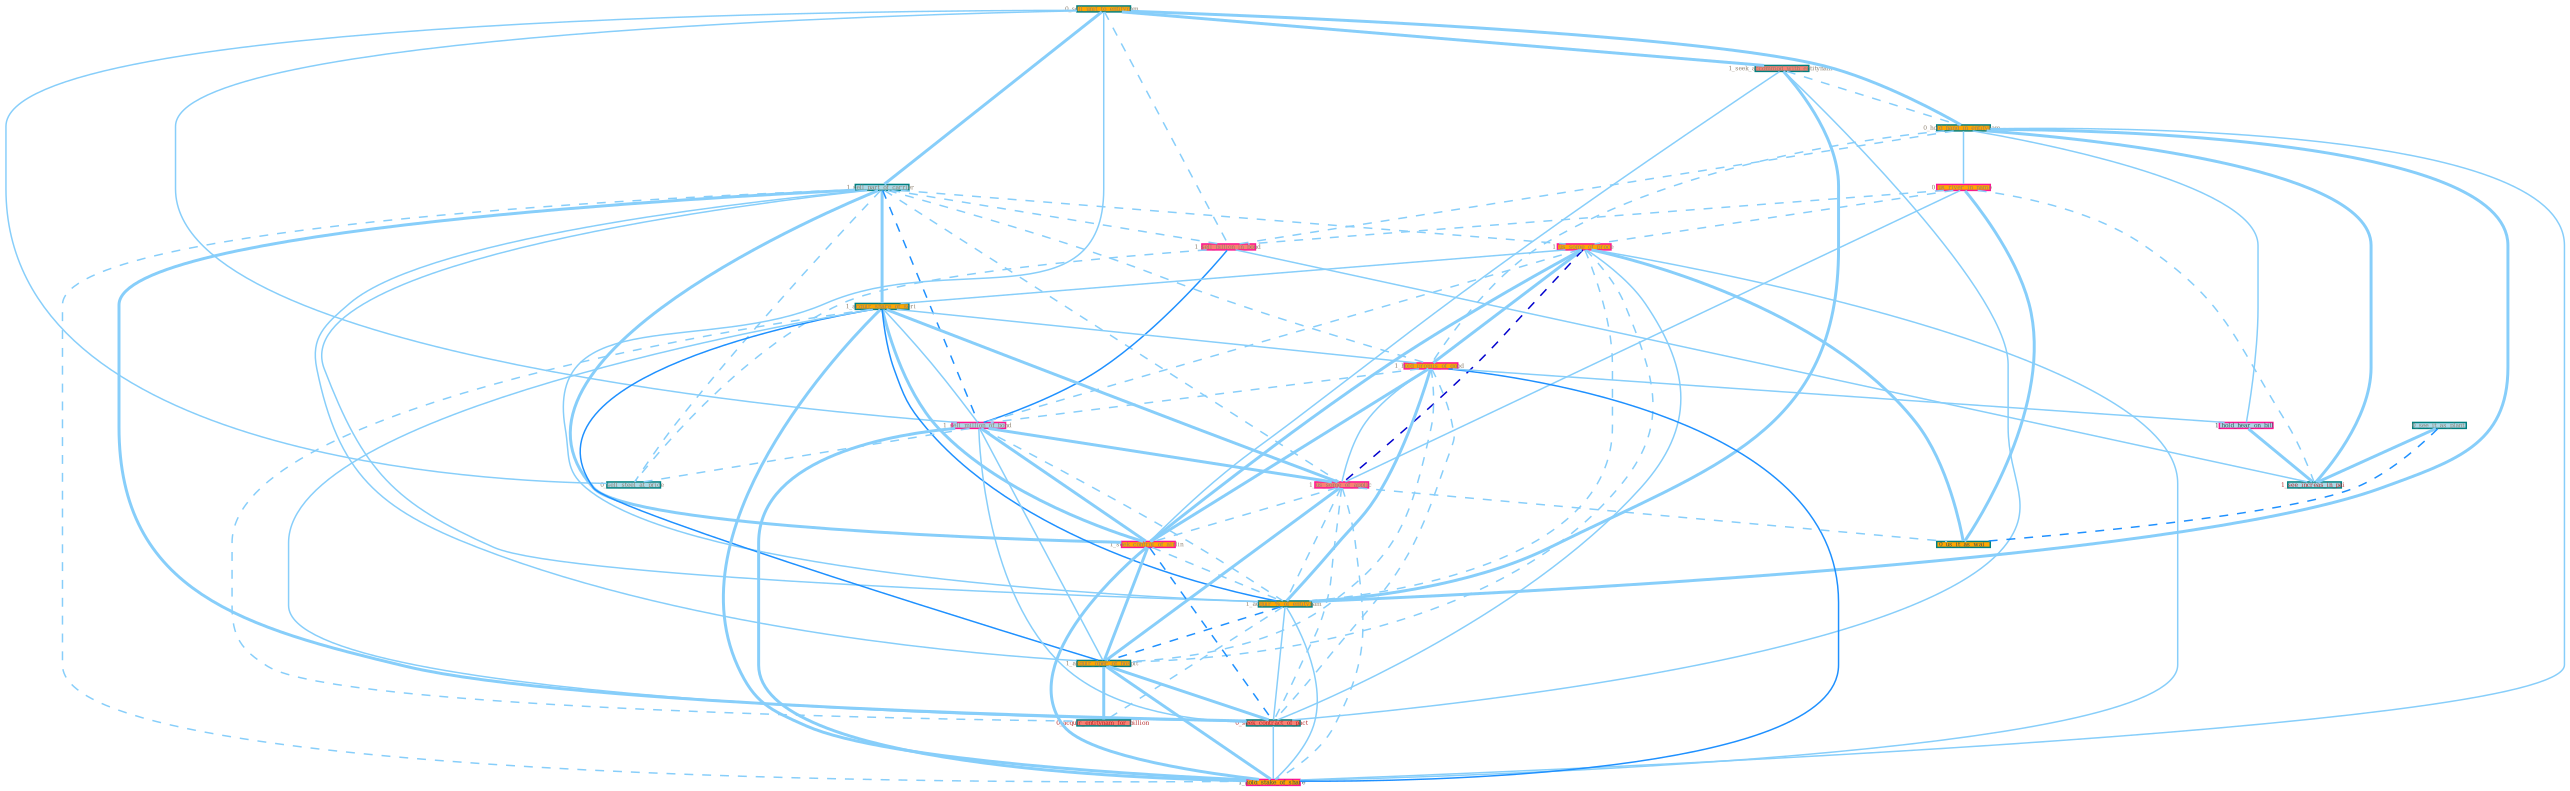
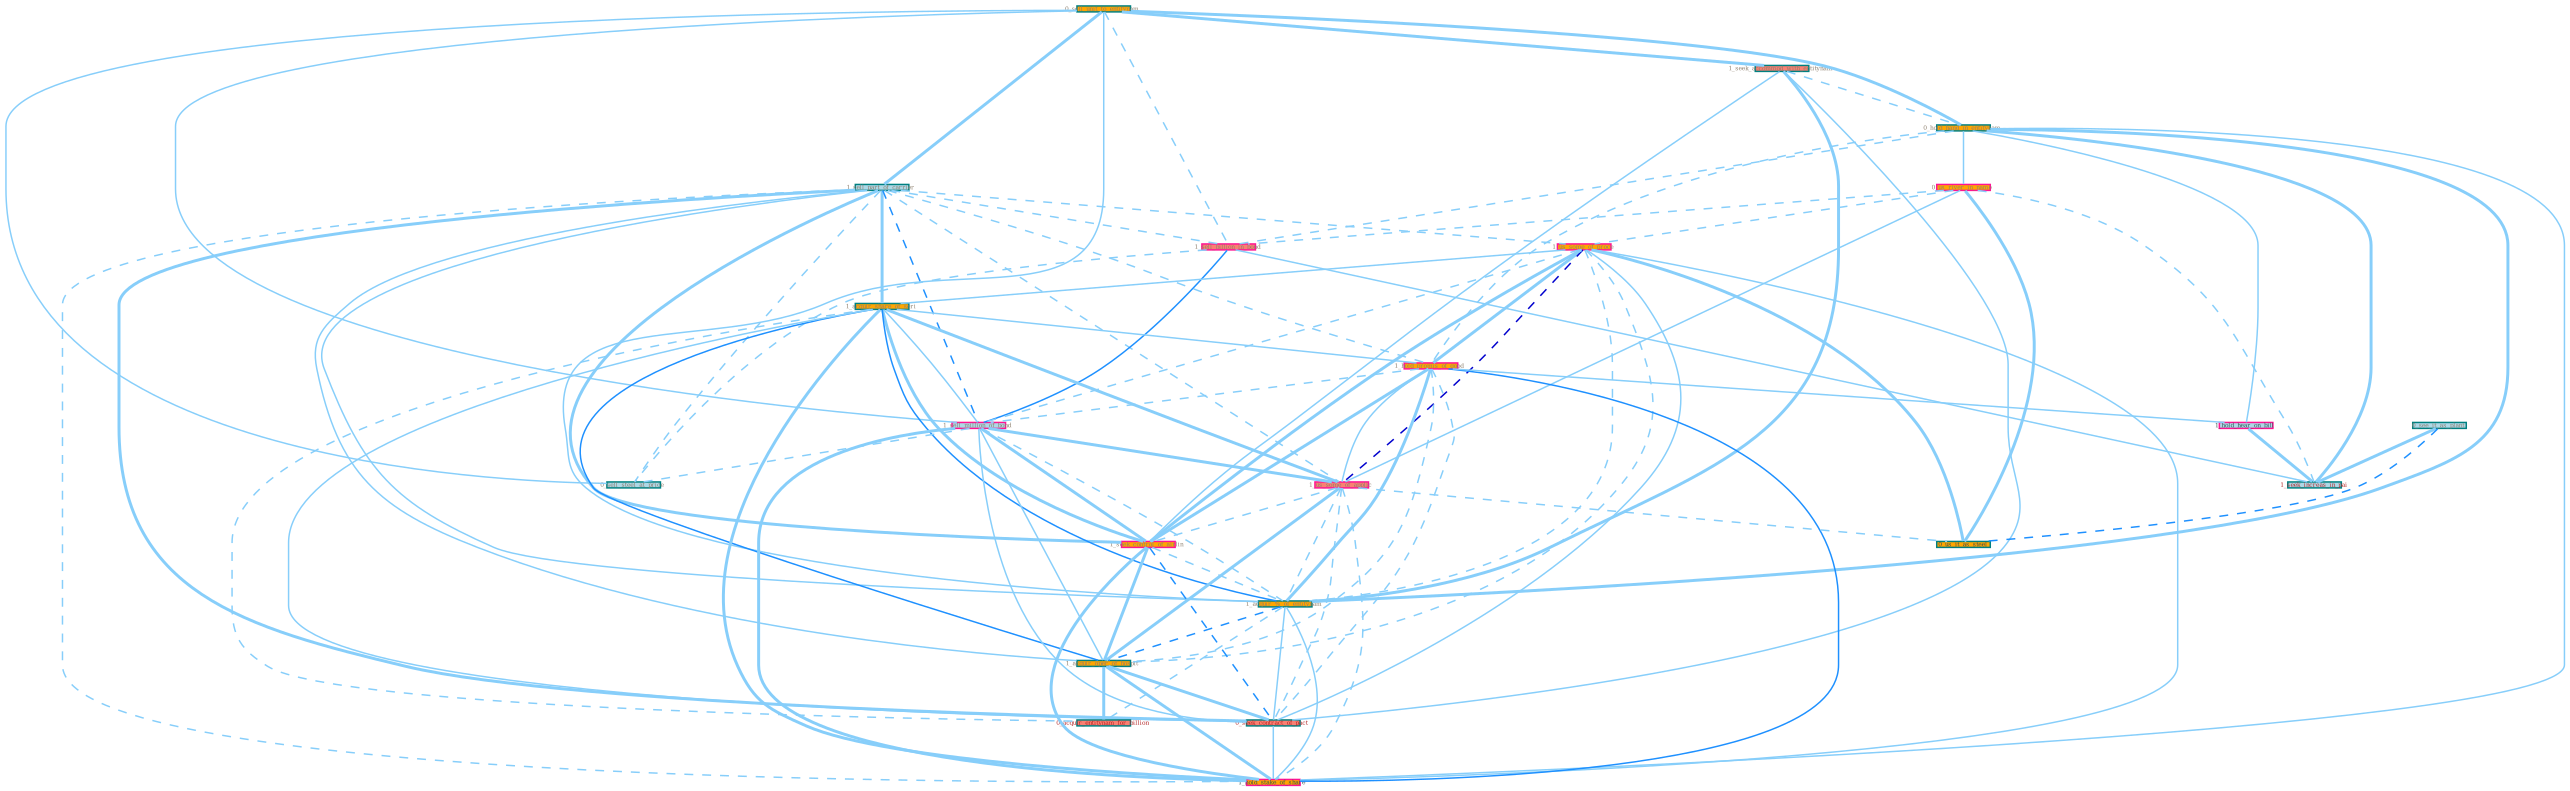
(2315, 485) -> (2315, 485)
(1963, 544) -> (1963, 544)
